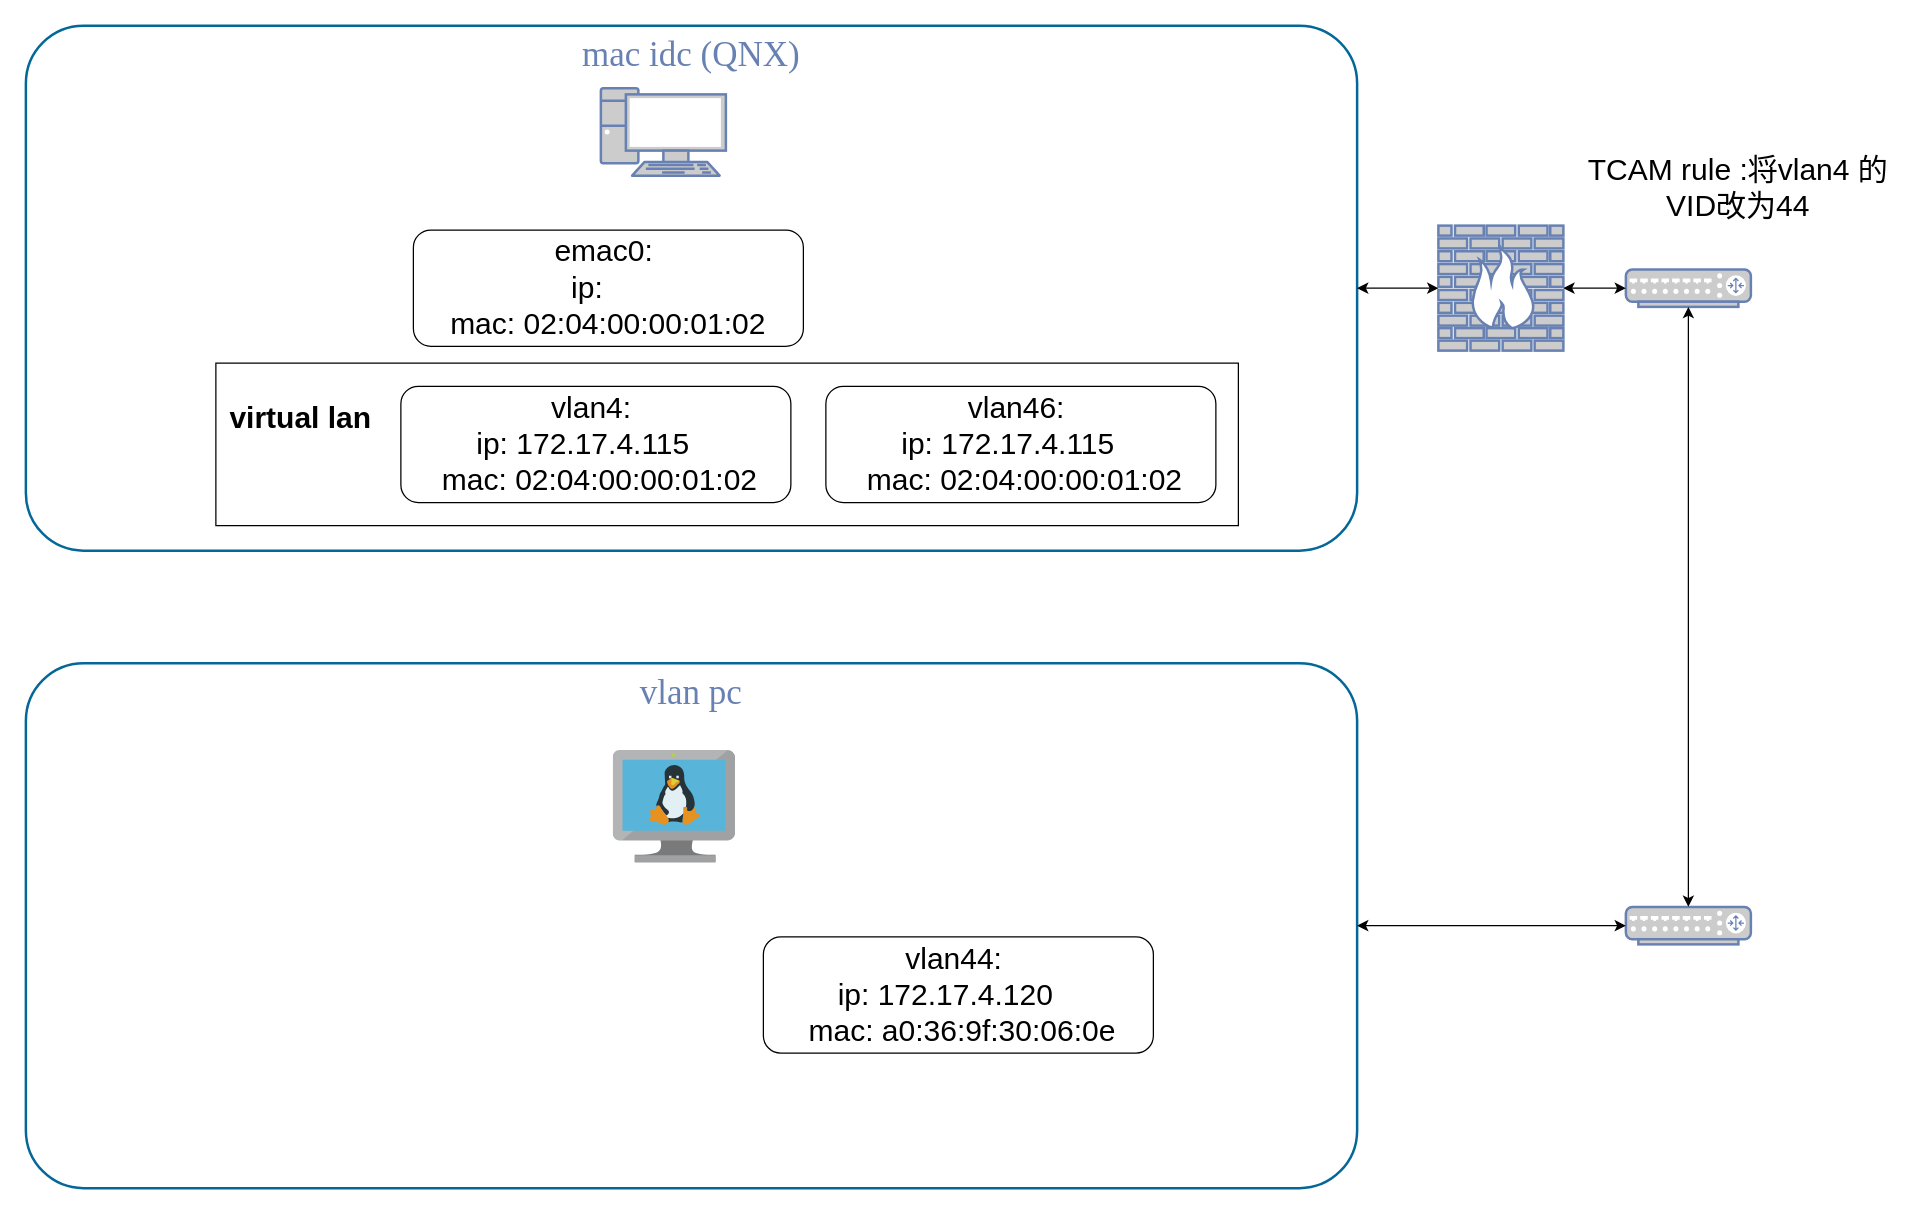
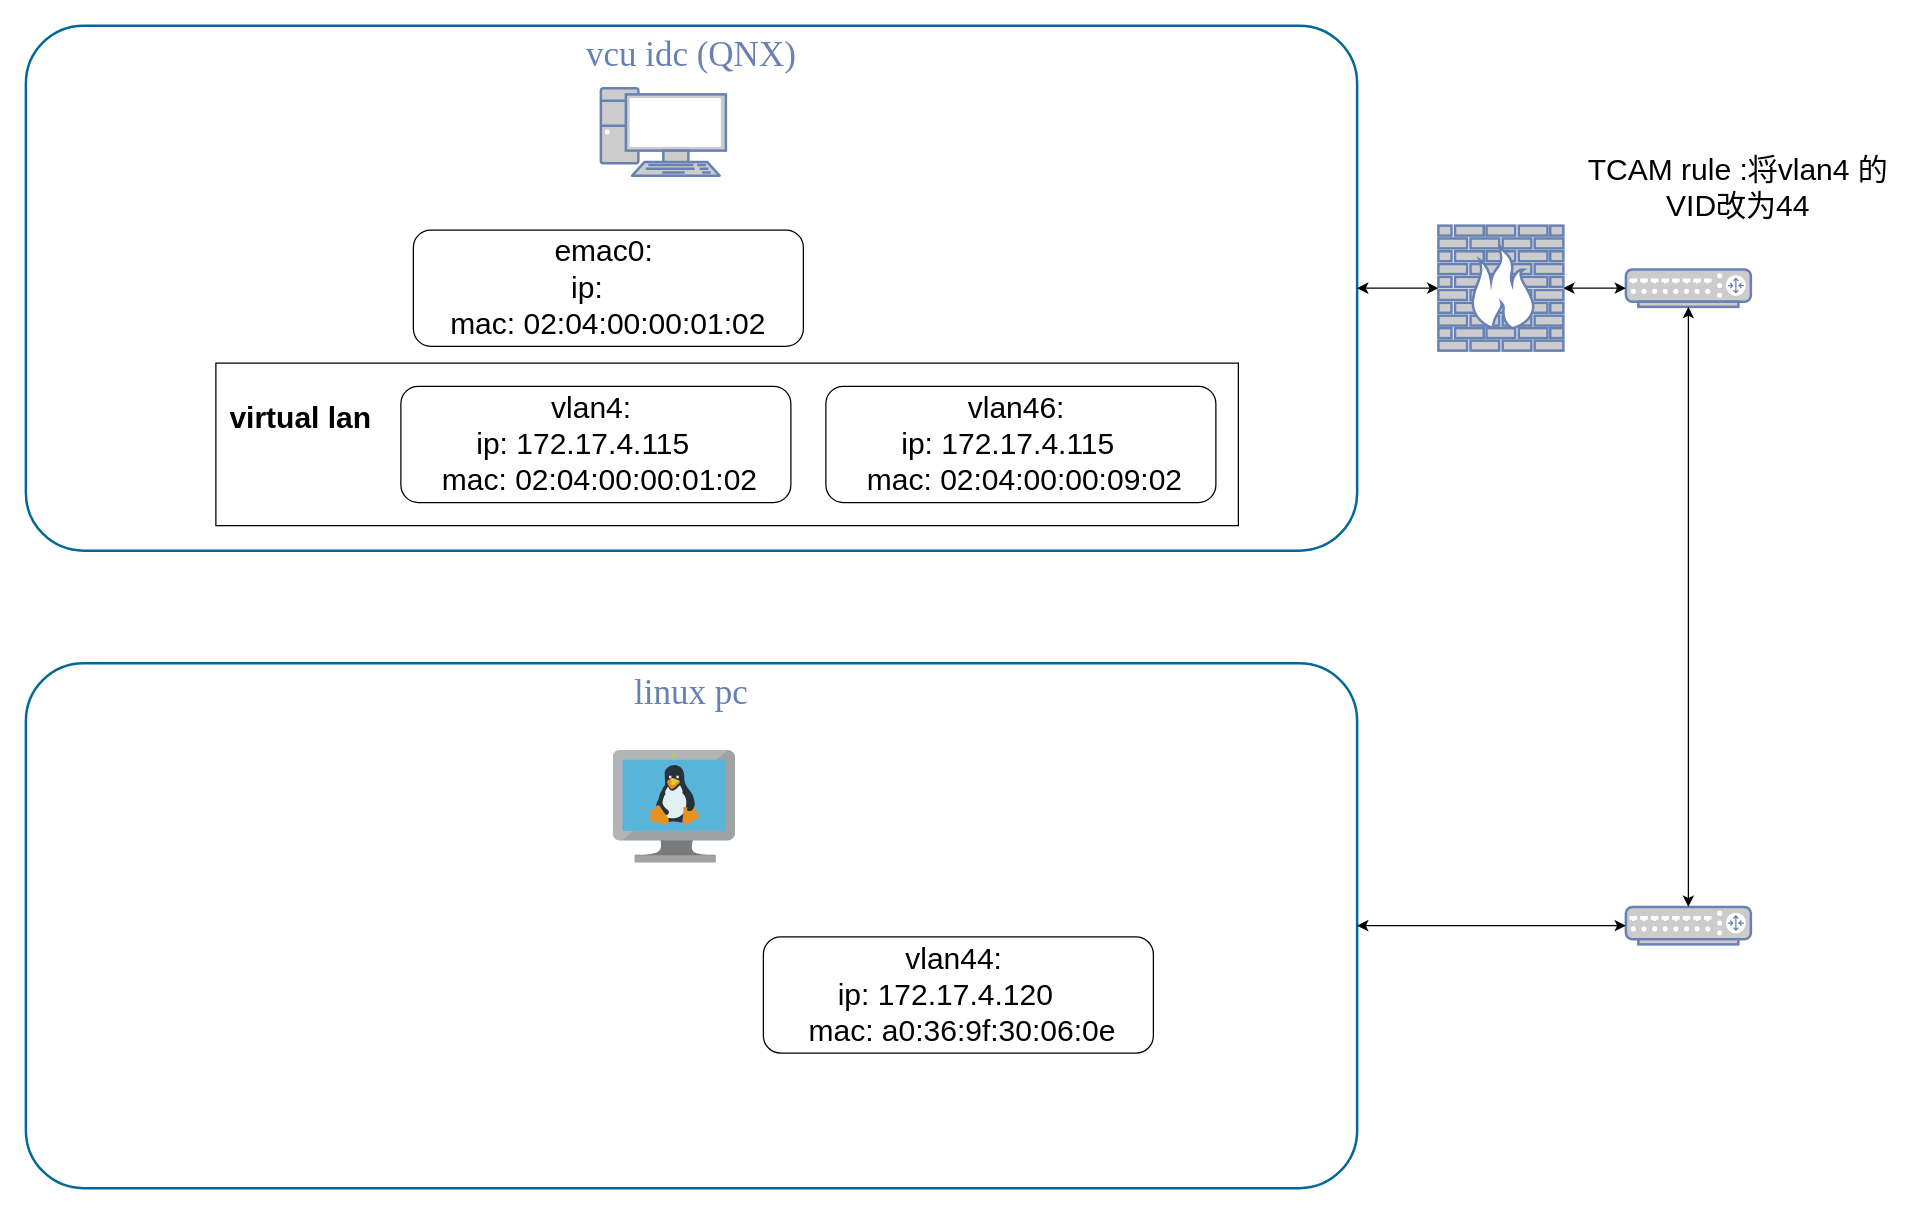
(691, 55) -> (691, 55)
(1021, 444) -> (1021, 444)
(691, 693) -> (691, 693)
